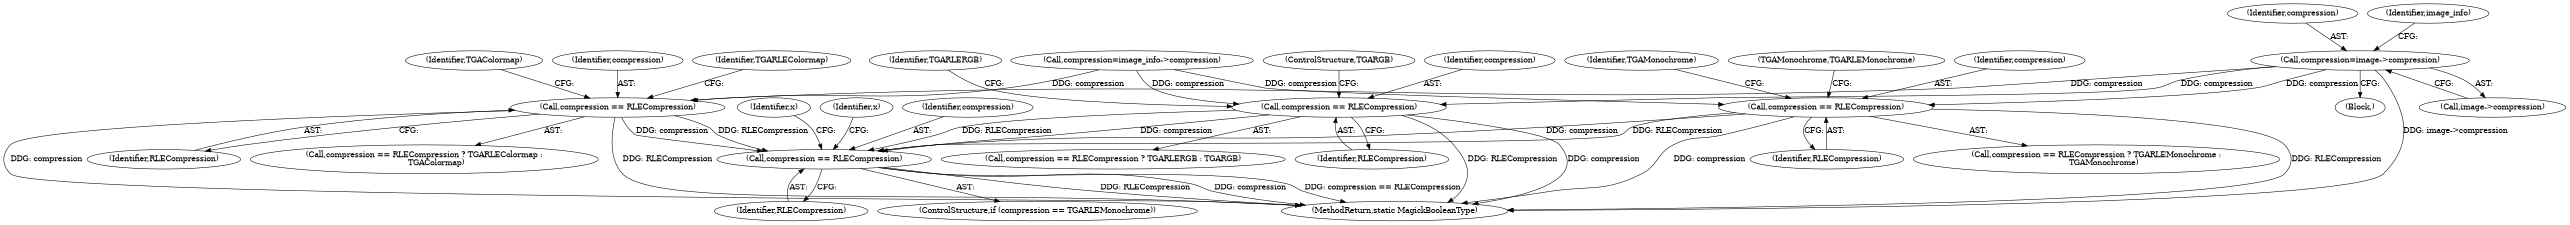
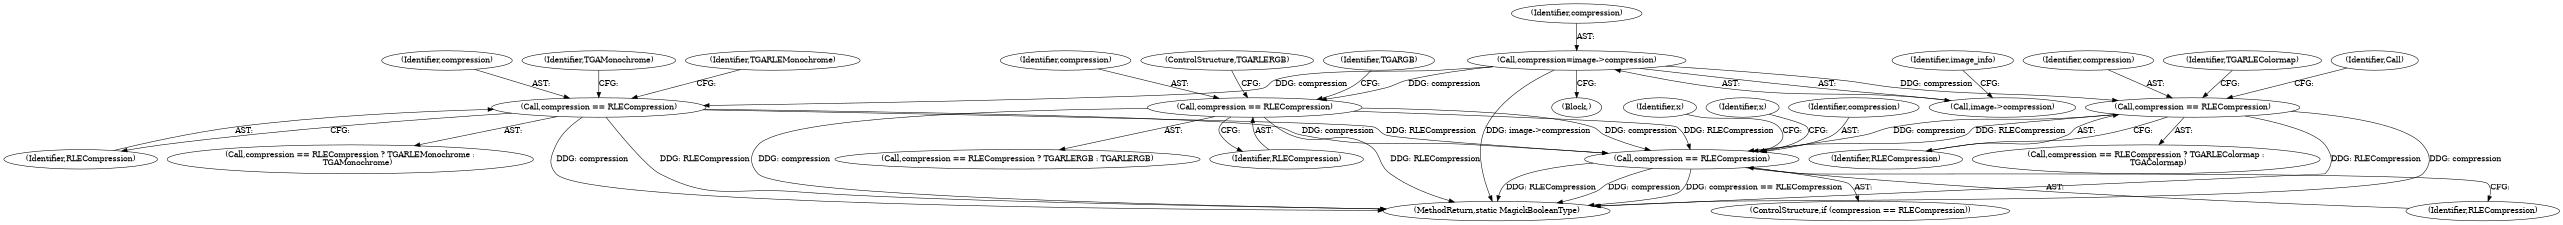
(2397, 35) -> (1975, 82)
(474, 61) -> (2375, 61)
(935, 61) -> (1227, 61)
(1132, 61) -> none
(1339, 61) -> (1379, 61)
(1837, 61) -> (773, 61)
(2445, 84) -> (1732, 84)
(1113, 159) -> (1018, 159)
(1038, 211) -> (1860, 211)
